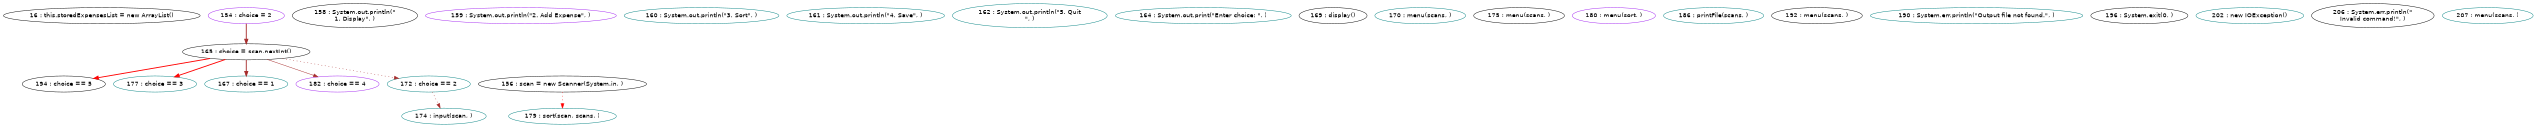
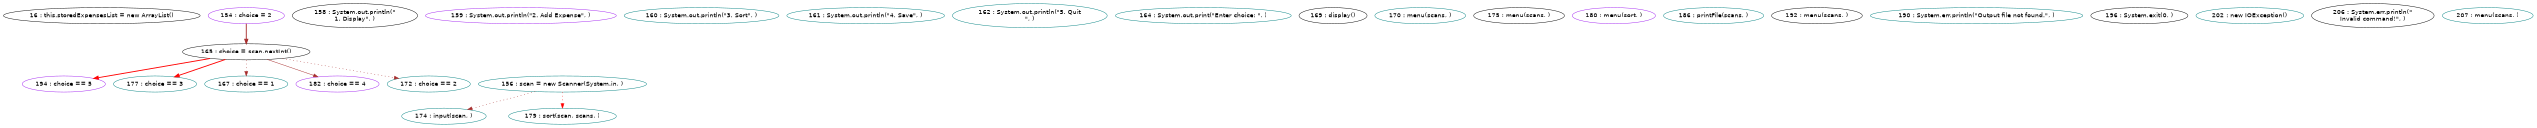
(246, 66) -> (246, 66)
(64, 84) -> (64, 84)
(562, 84) -> (562, 84)
(435, 98) -> (504, 100)
